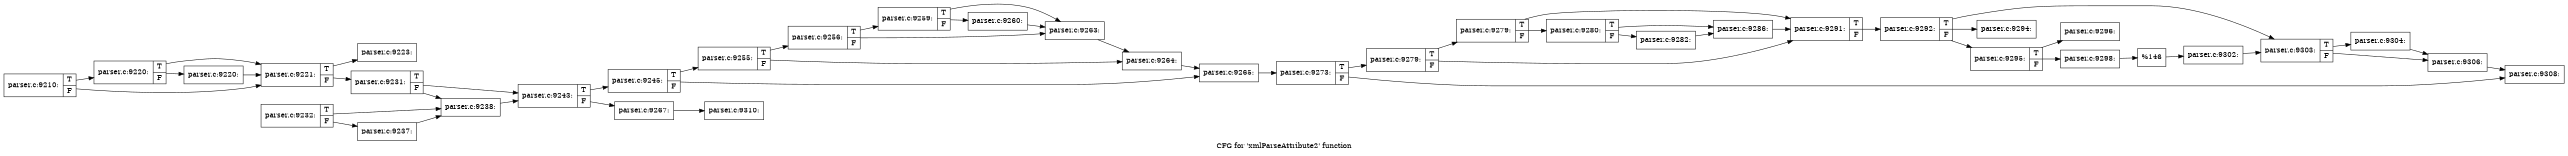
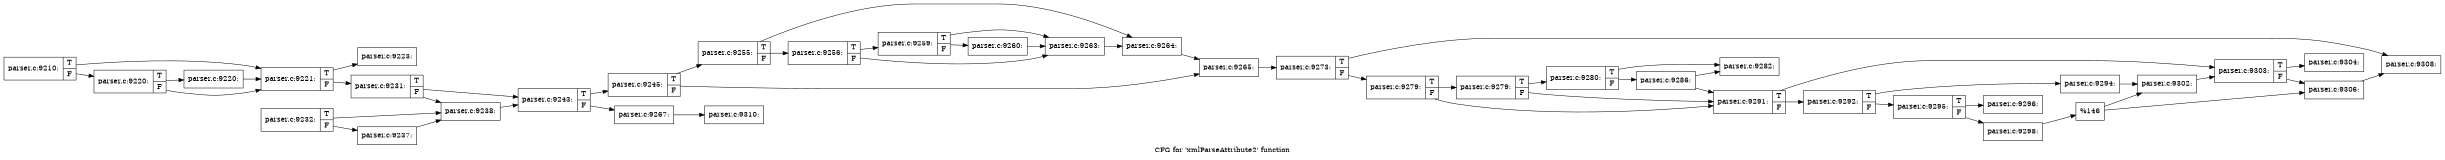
(2113, 6) -> (1993, 61)
(1702, 35) -> (1705, 74)
(2417, 51) -> (2202, 102)
none -> (2126, 84)
